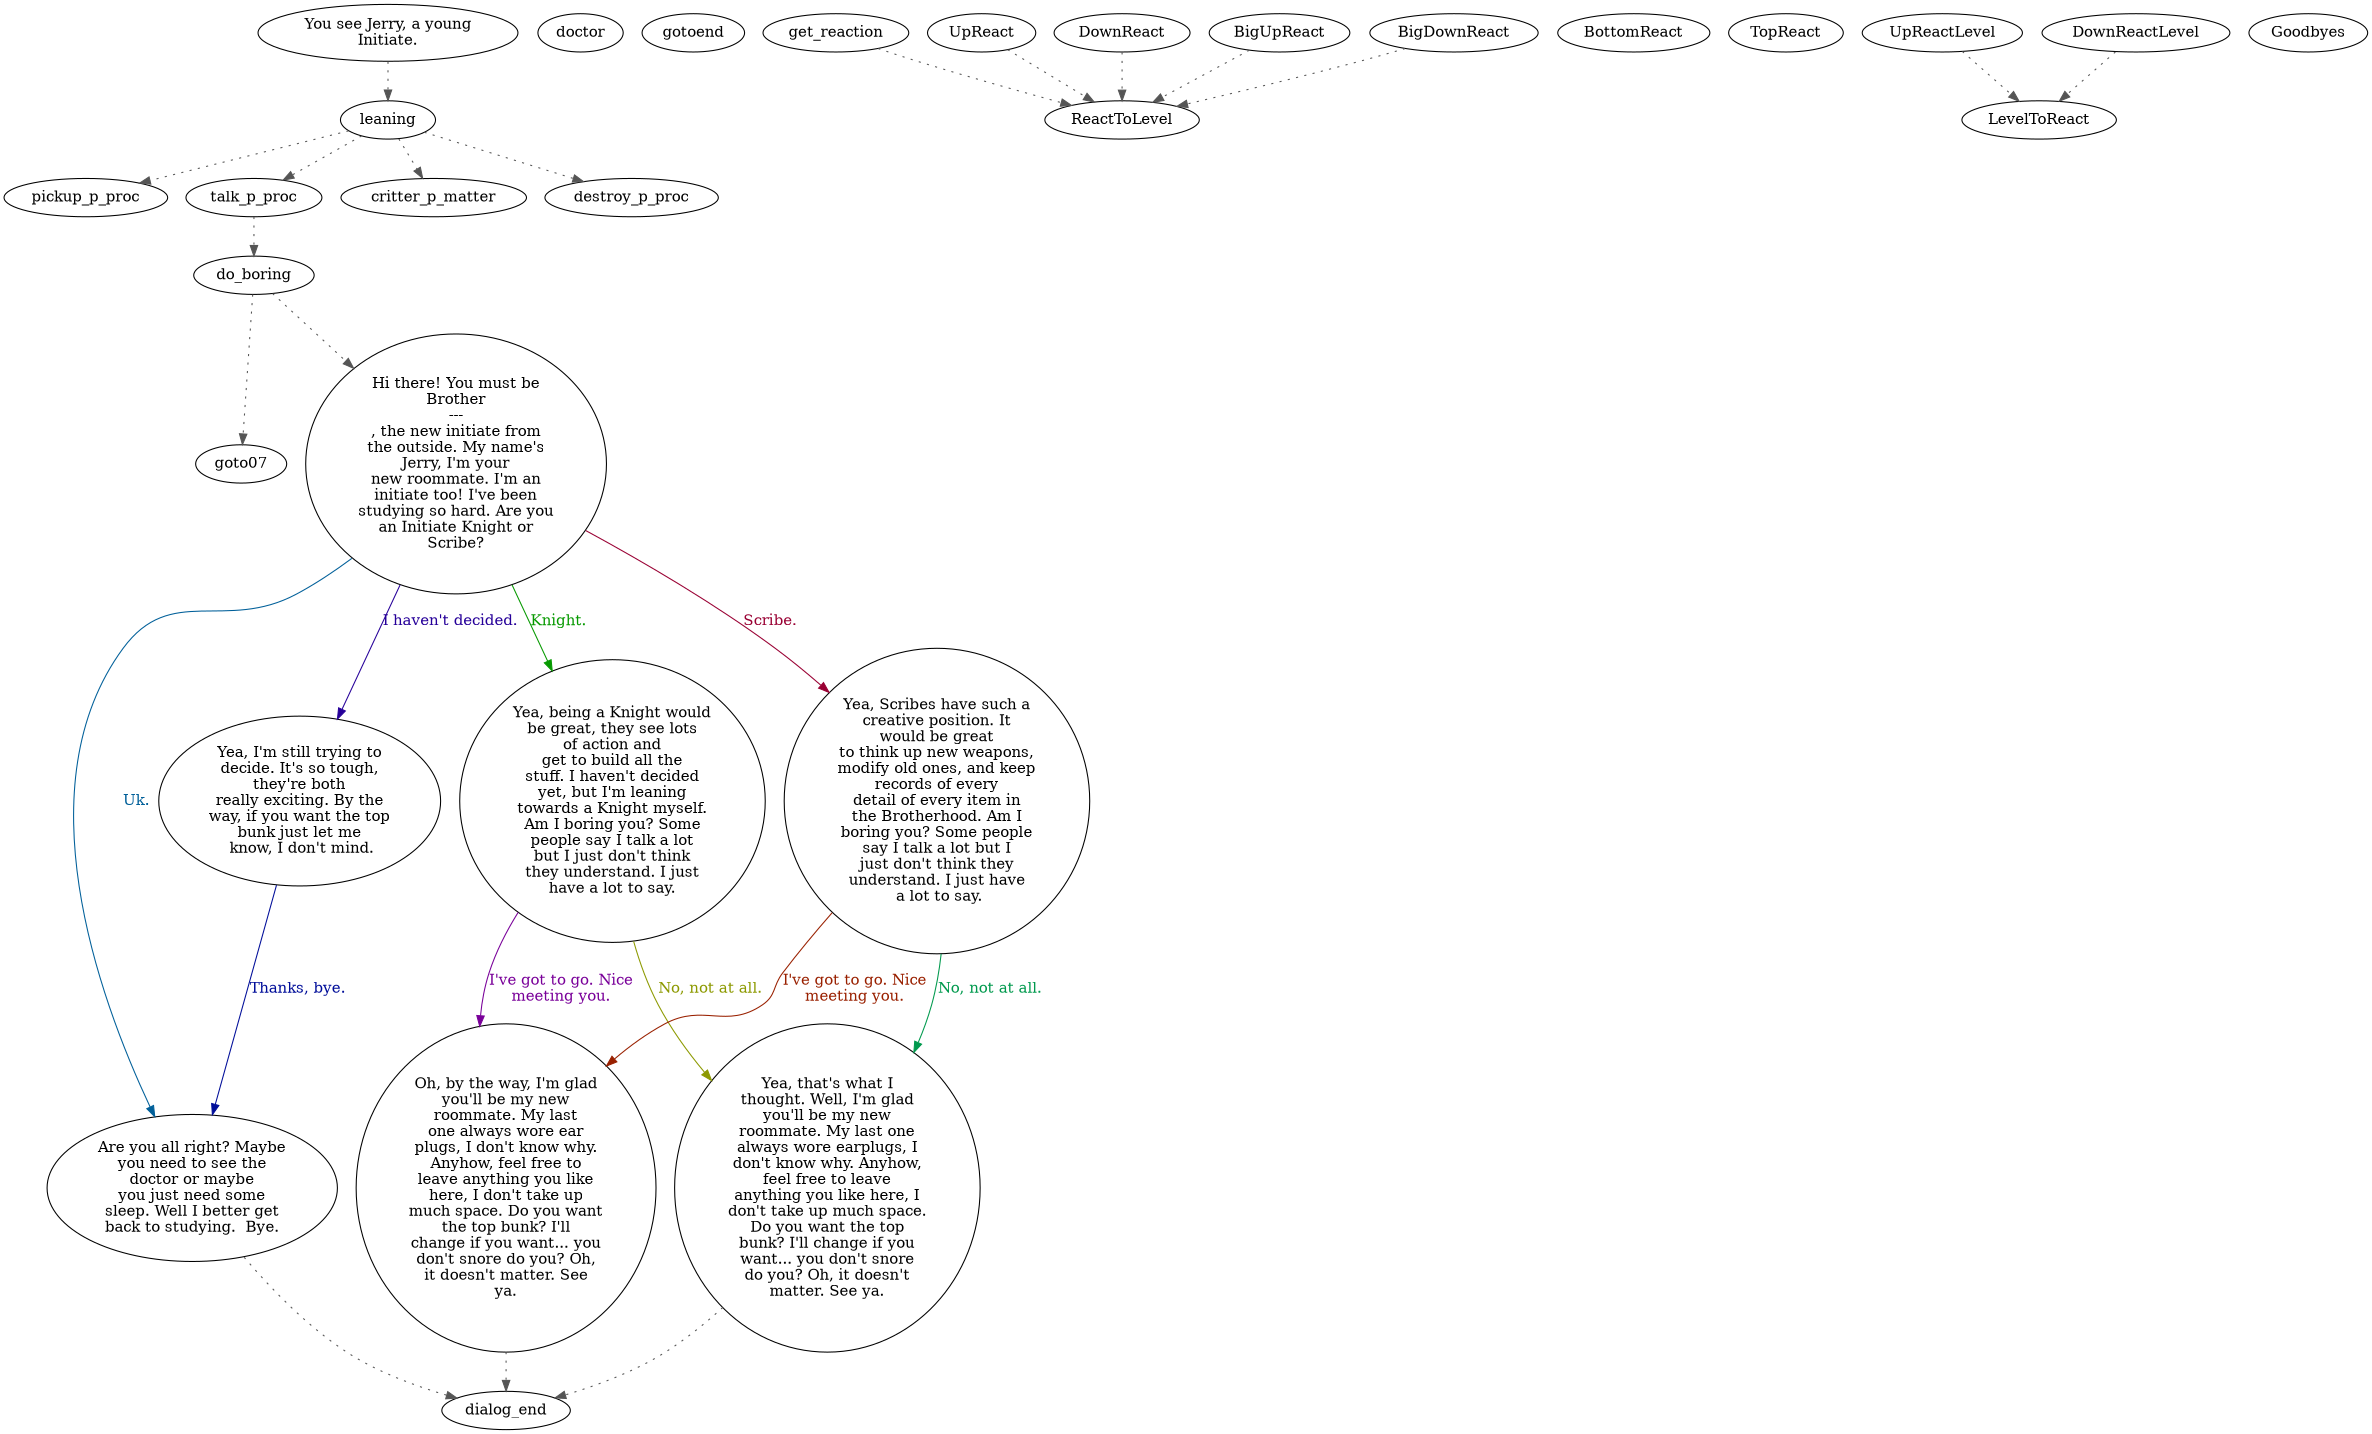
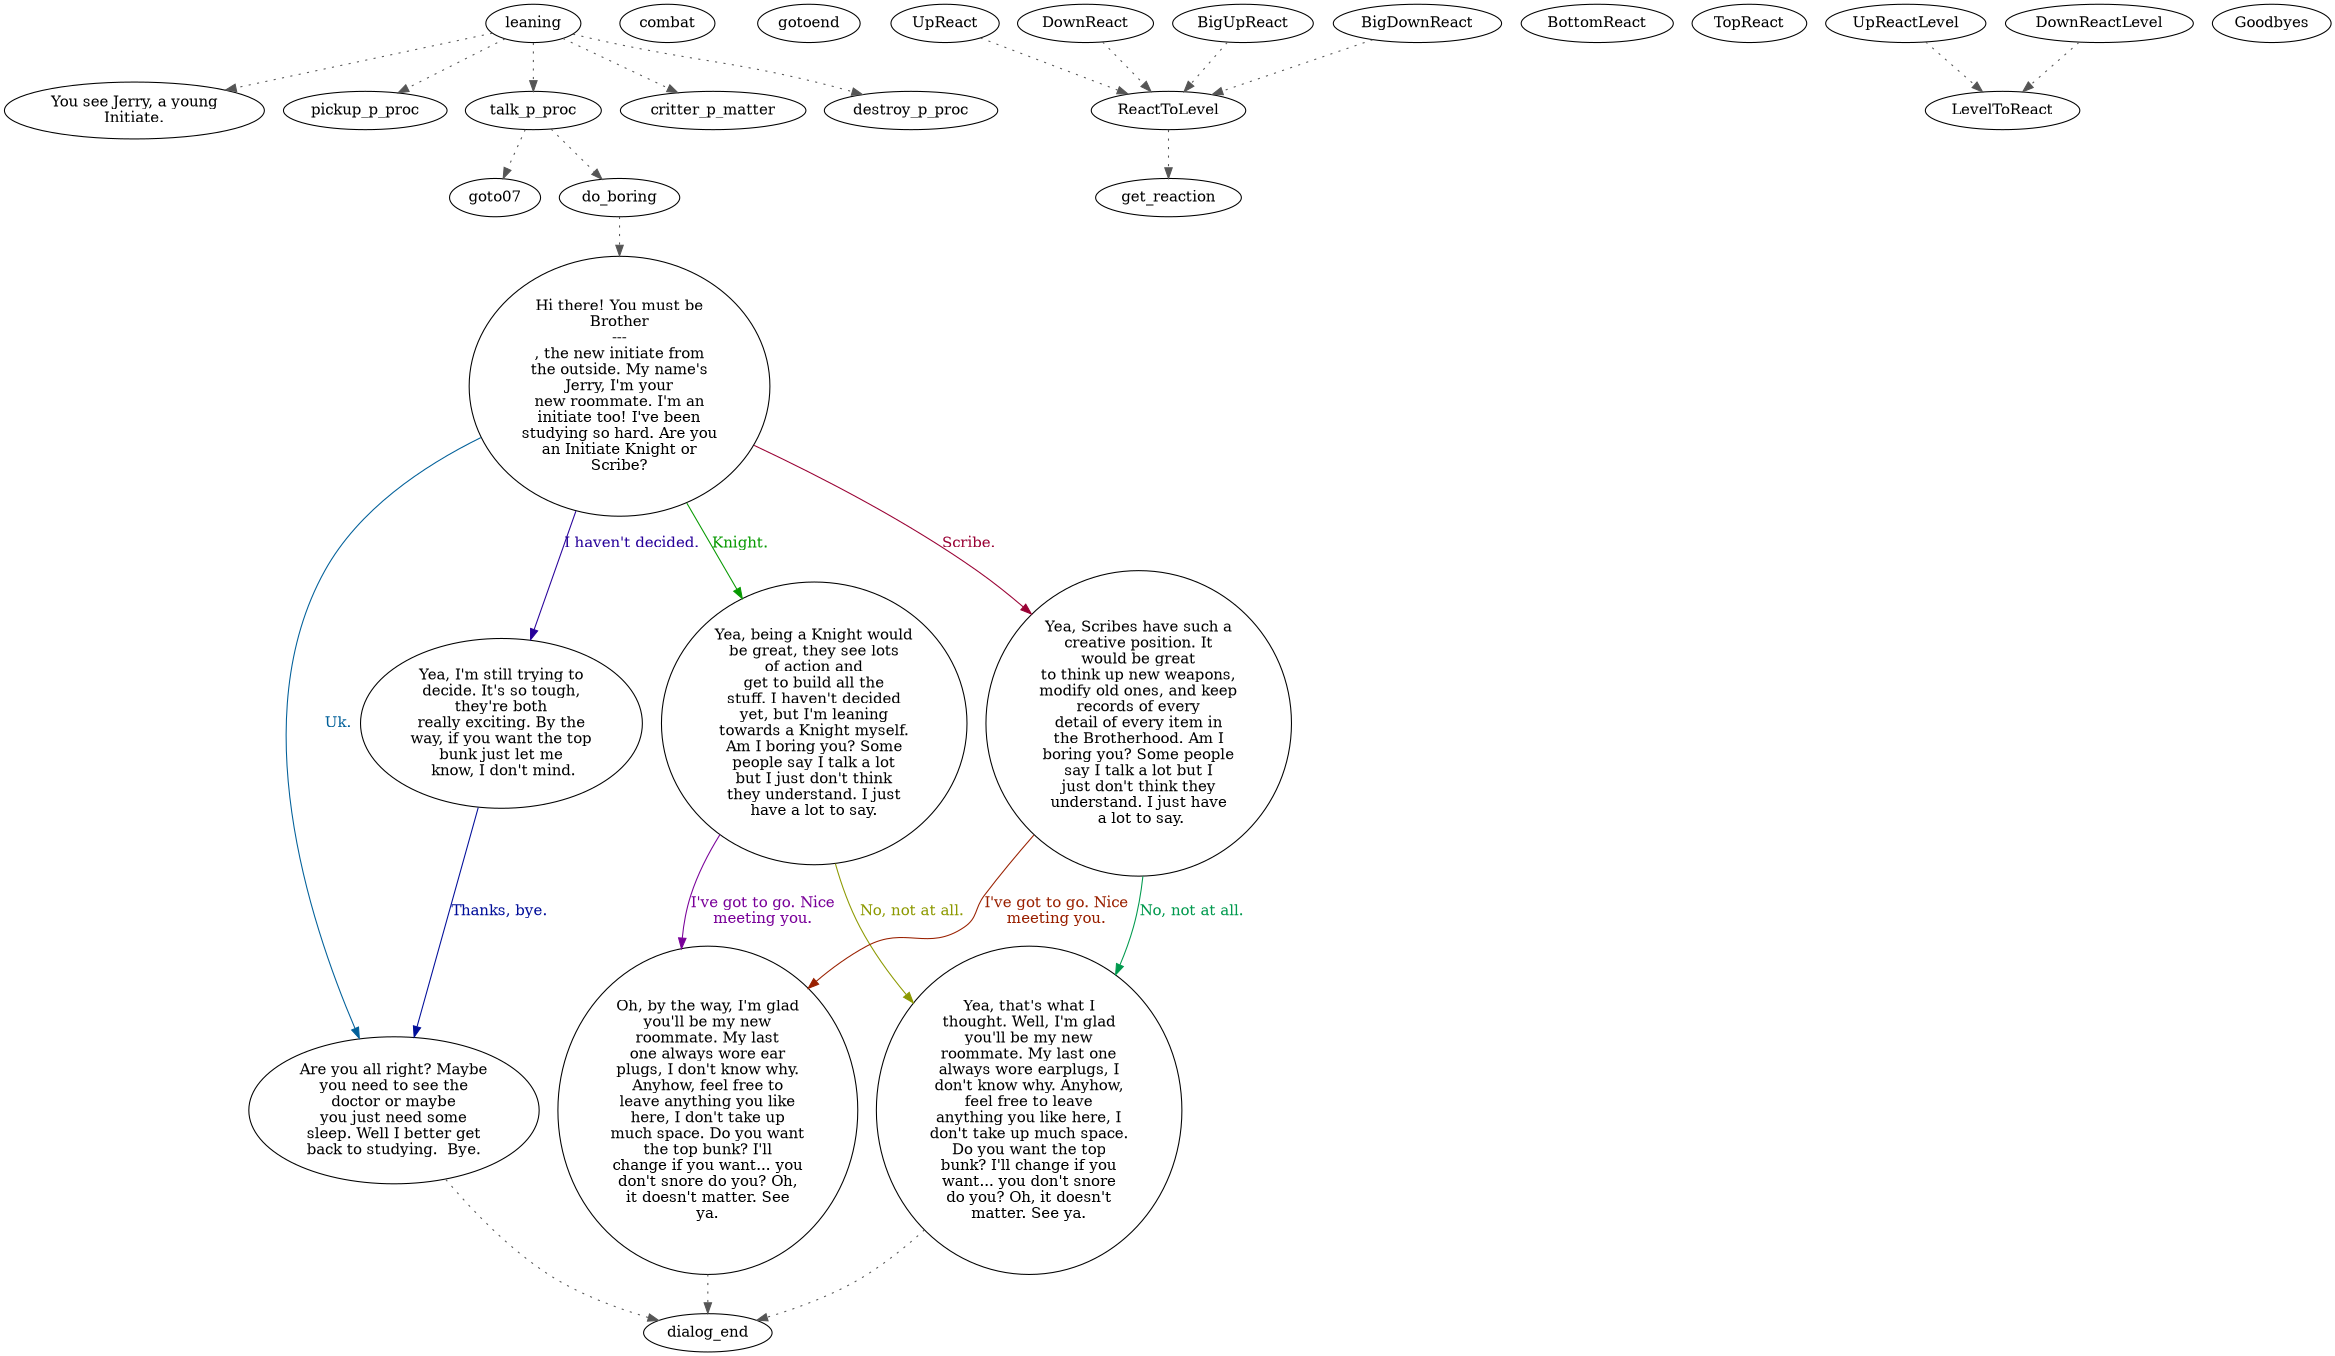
(581, 33) -> (667, 23)
(388, 76) -> (364, 61)
(969, 77) -> (1168, 149)
(248, 364) -> (516, 149)
